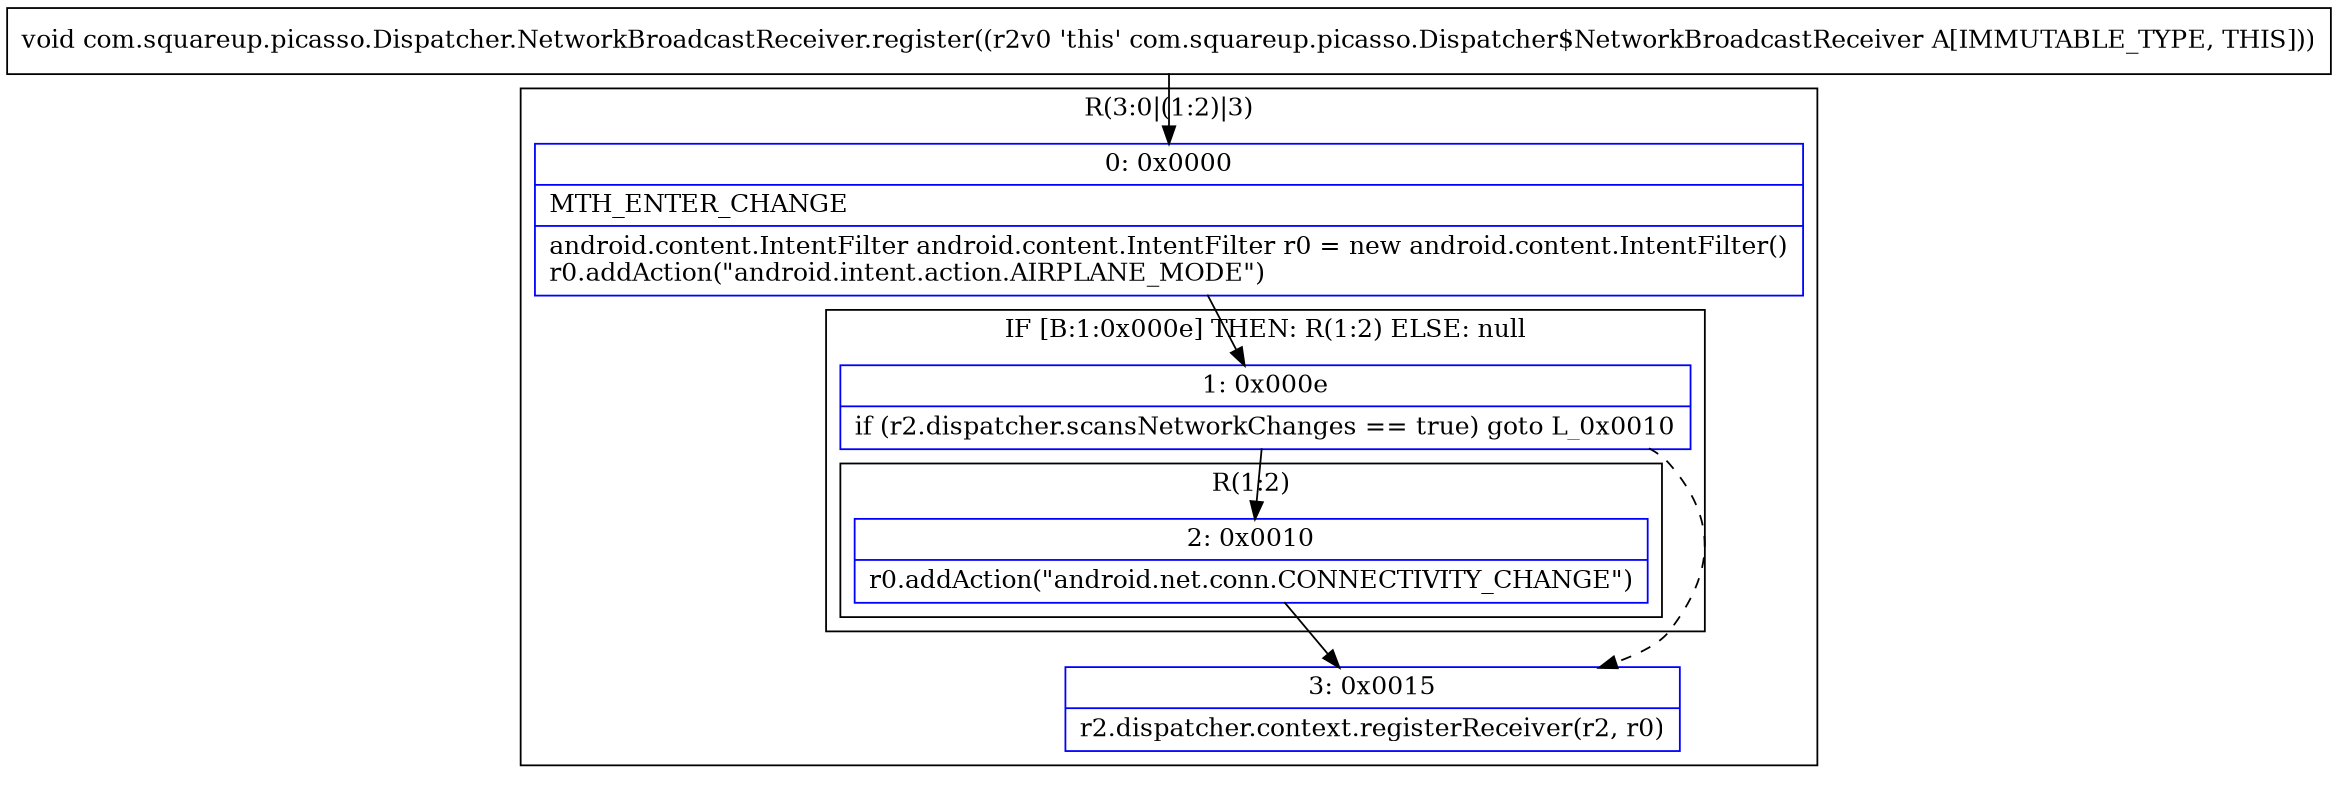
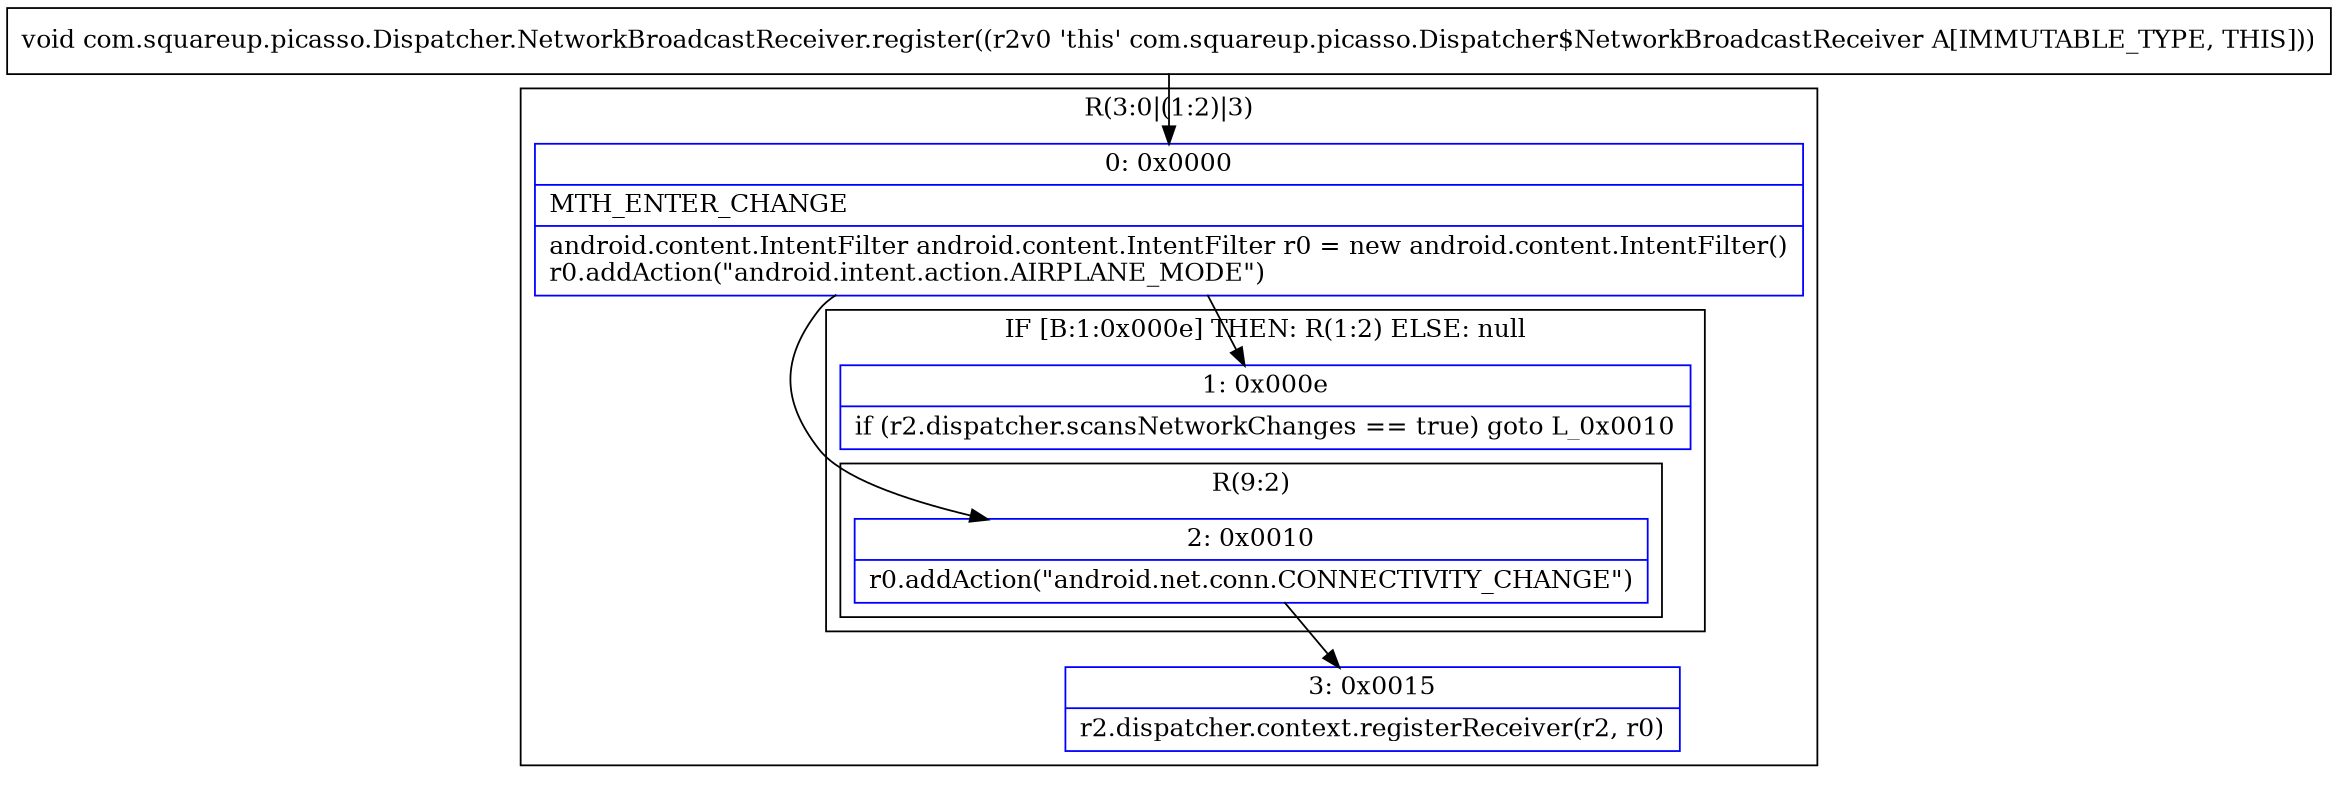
(1259, 475) -> (812, 439)
(1251, 484) -> (1251, 484)
(1694, 591) -> none
